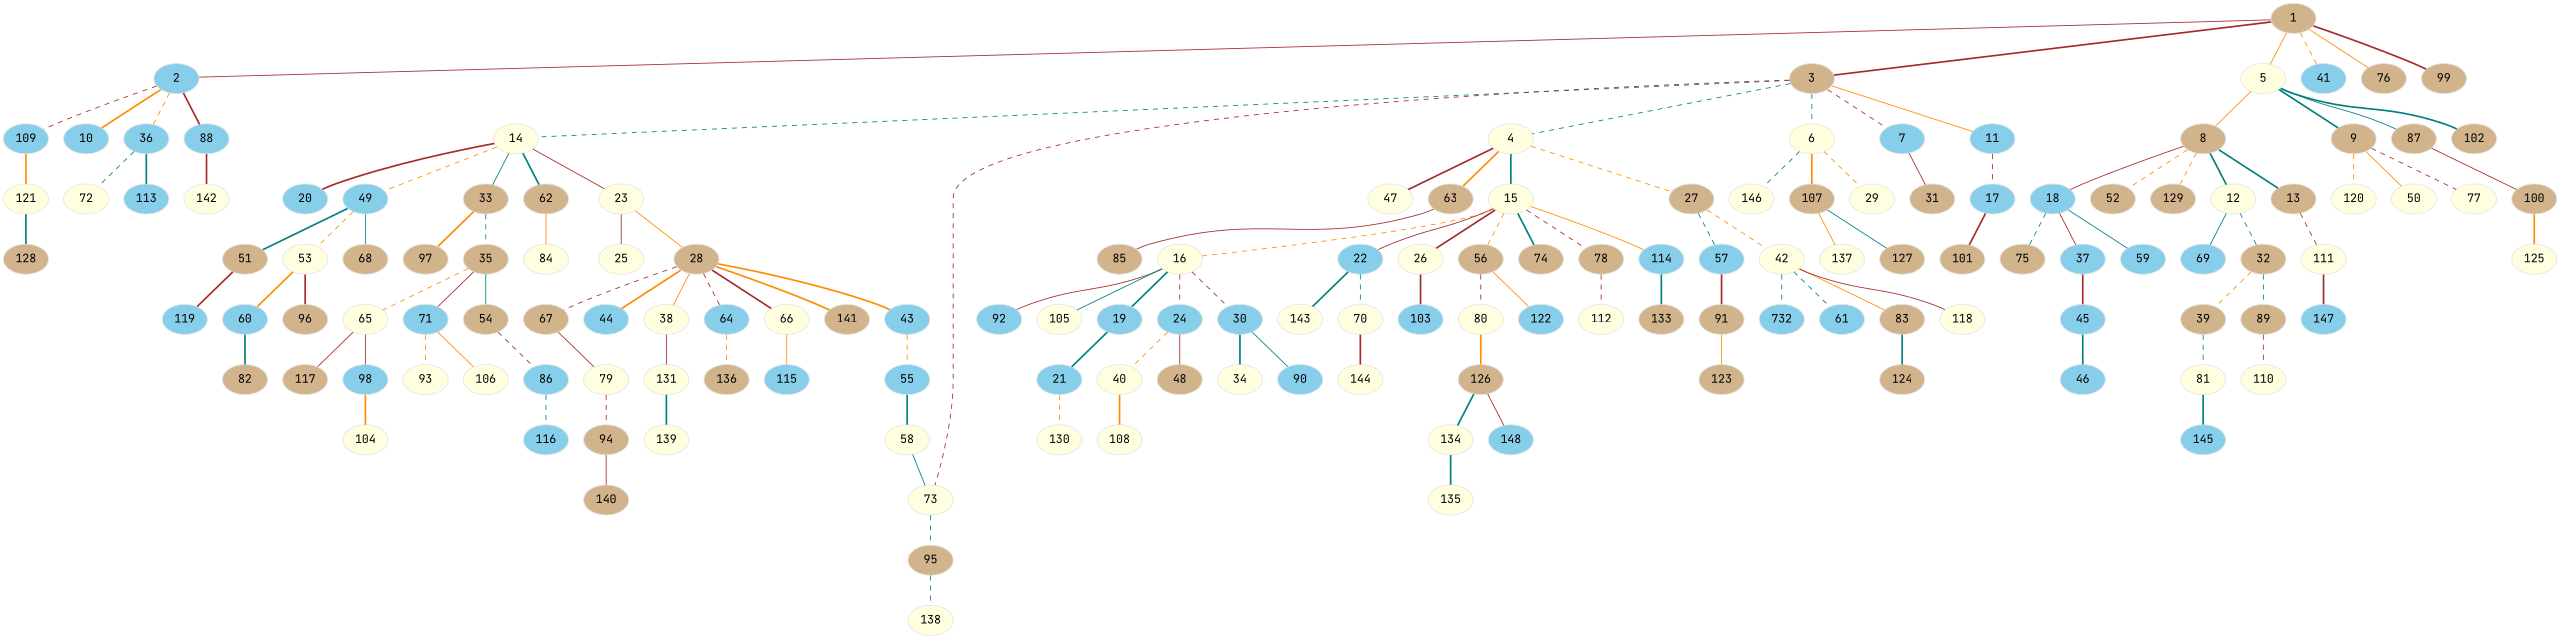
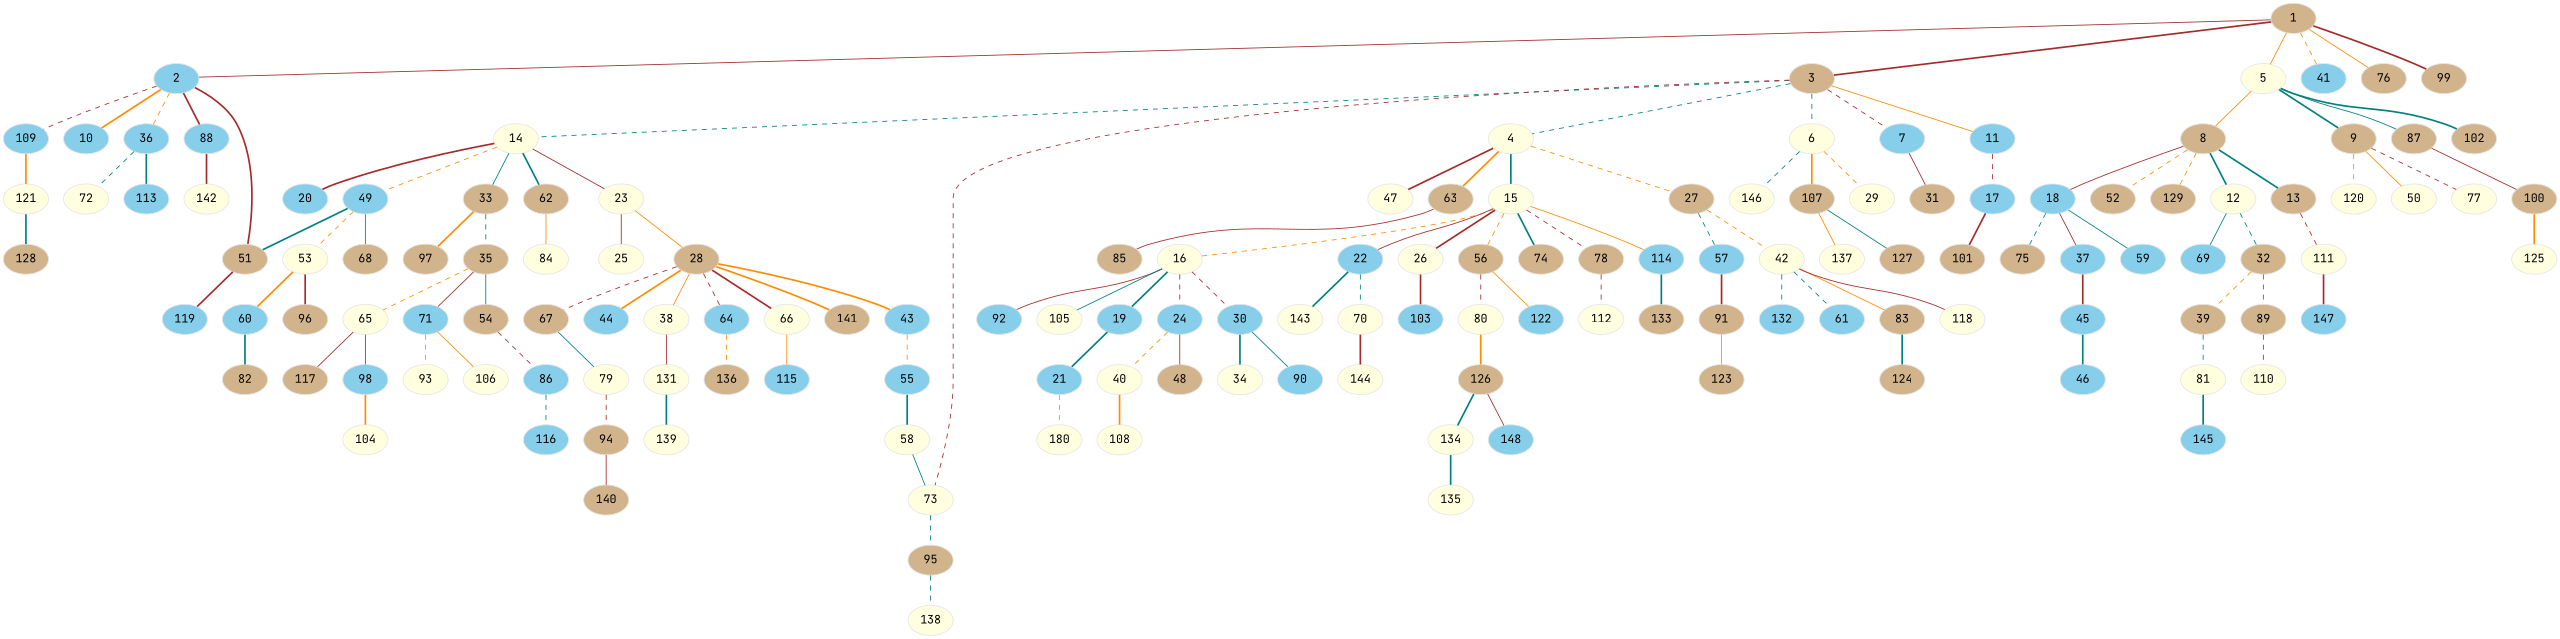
none -> (248, 155)
(1782, 319) -> (1782, 319)
(576, 349) -> (576, 349)
(1059, 440) -> (1059, 440)
